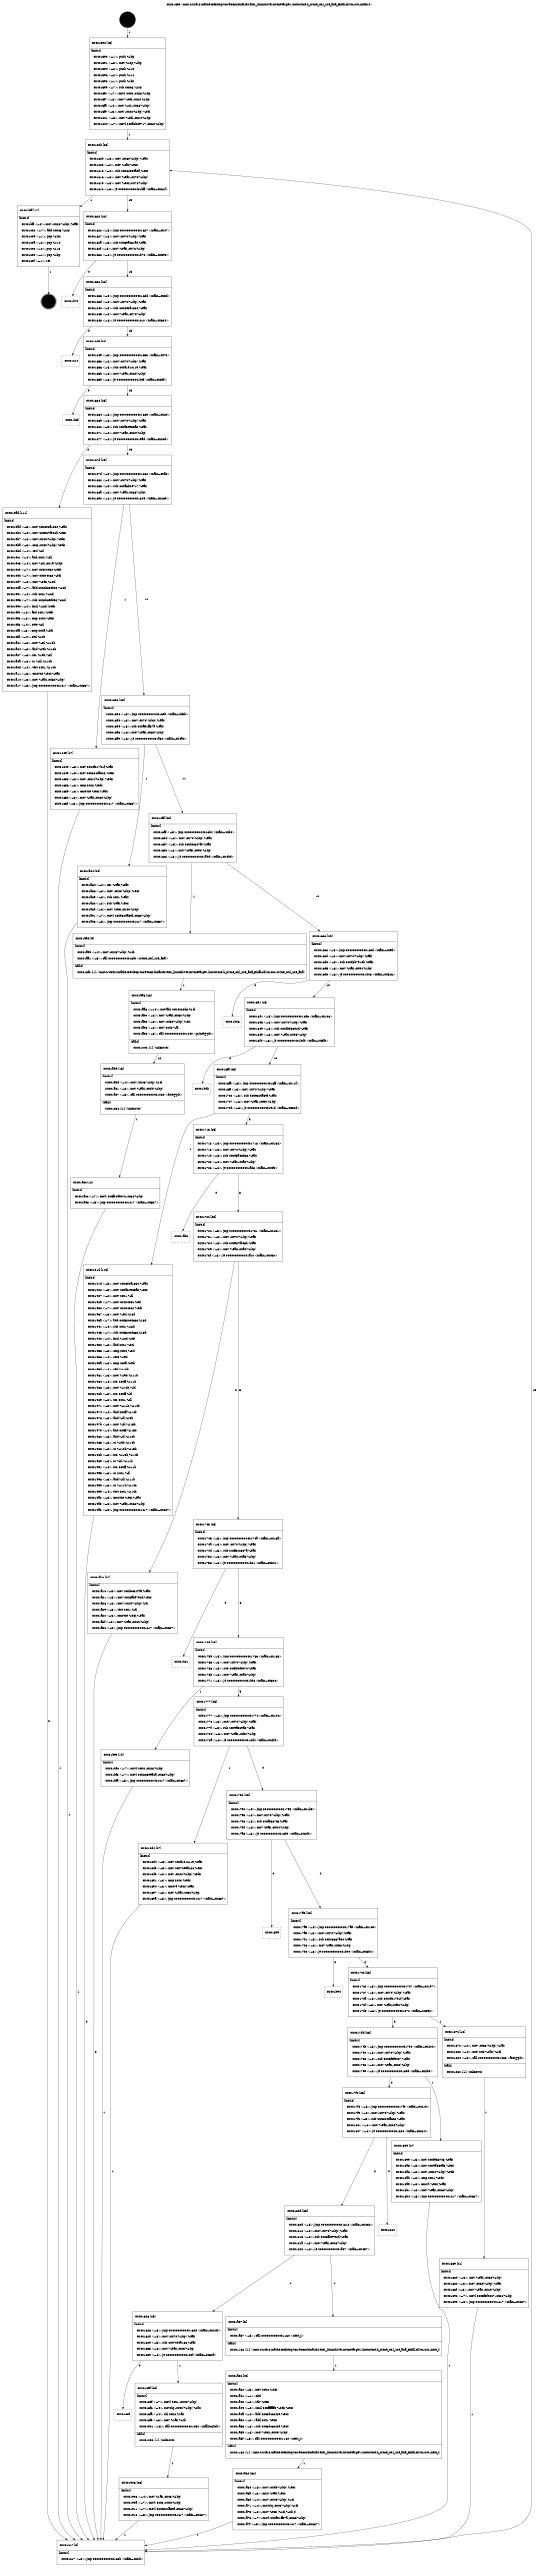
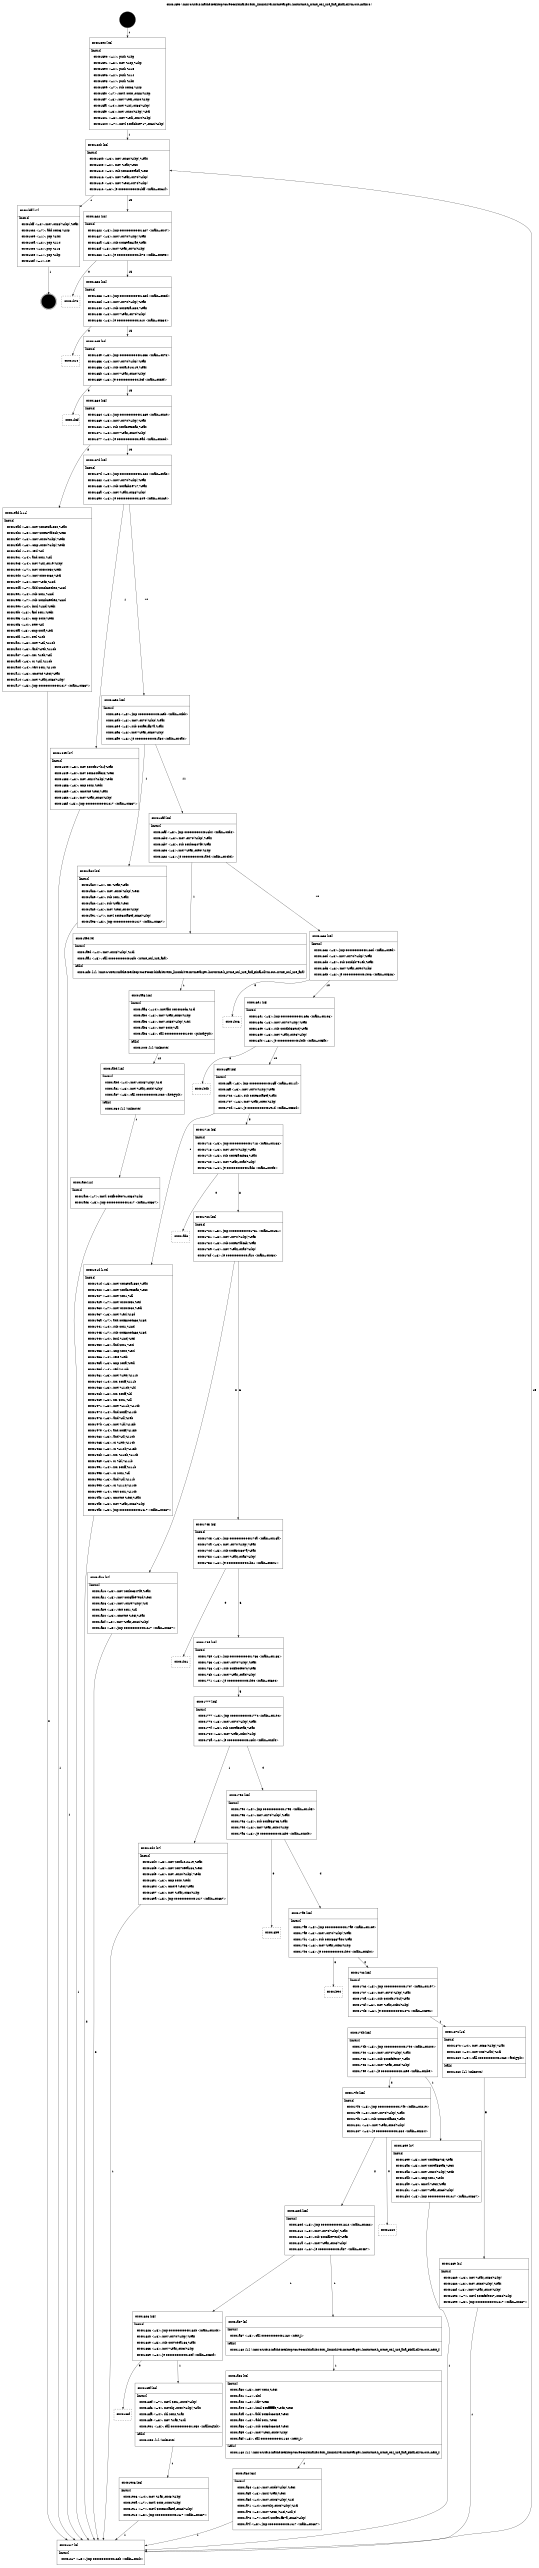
(145, 1768) -> none
(393, 2021) -> none
(485, 2112) -> (485, 2112)
